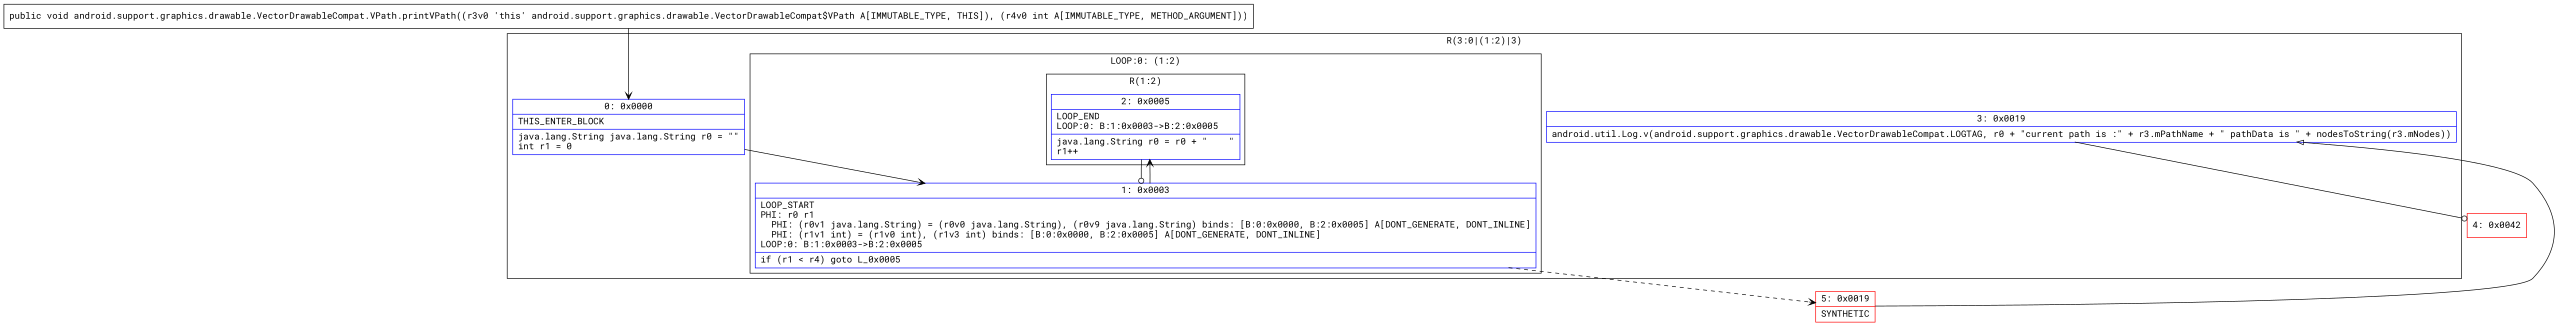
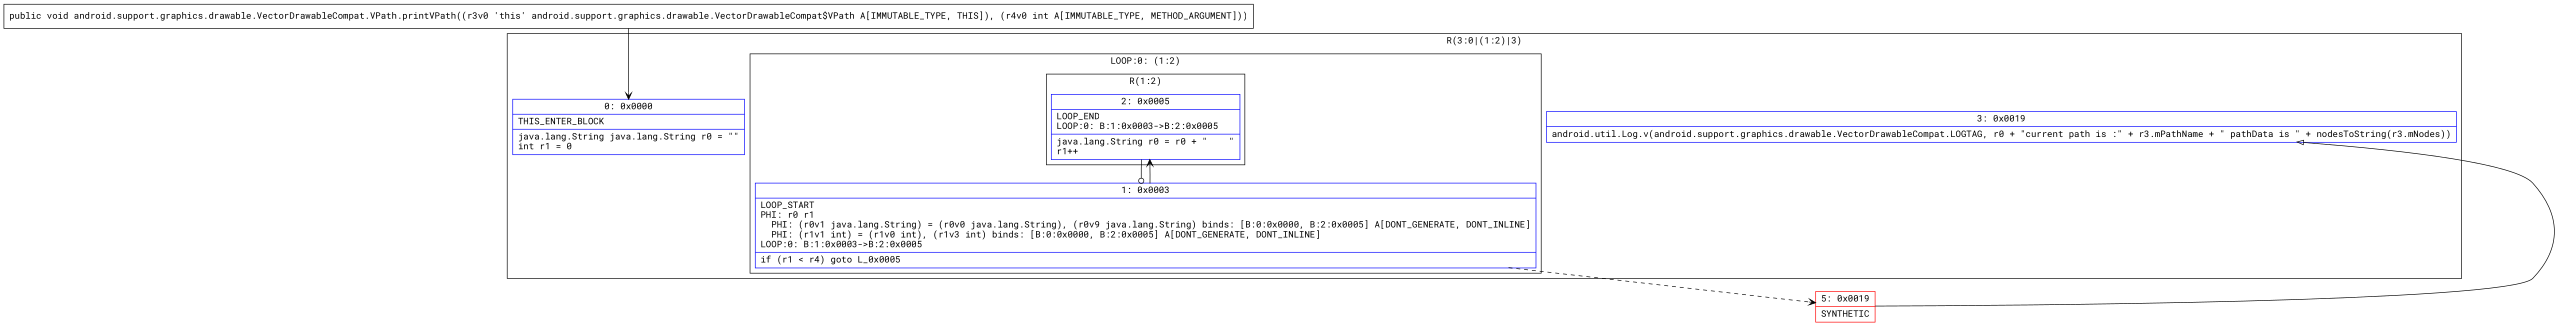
(832, 166) -> none
(2497, 226) -> none
